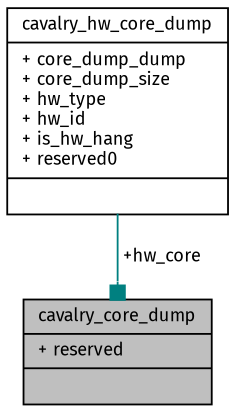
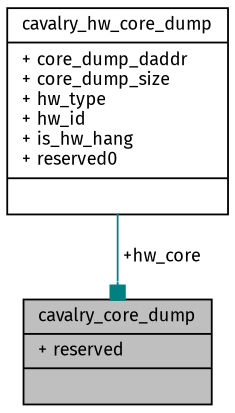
(104, 60) -> (105, 60)
